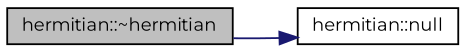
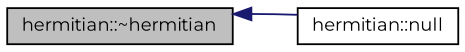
(256, 38) -> (275, 14)
